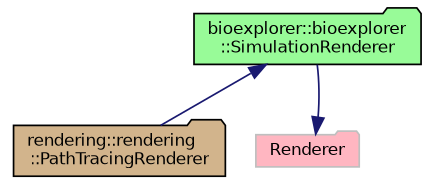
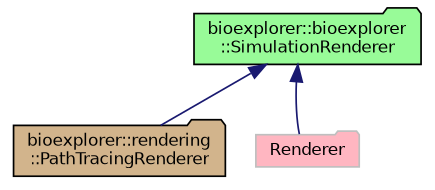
(319, 91) -> (296, 108)
(119, 151) -> (119, 151)
